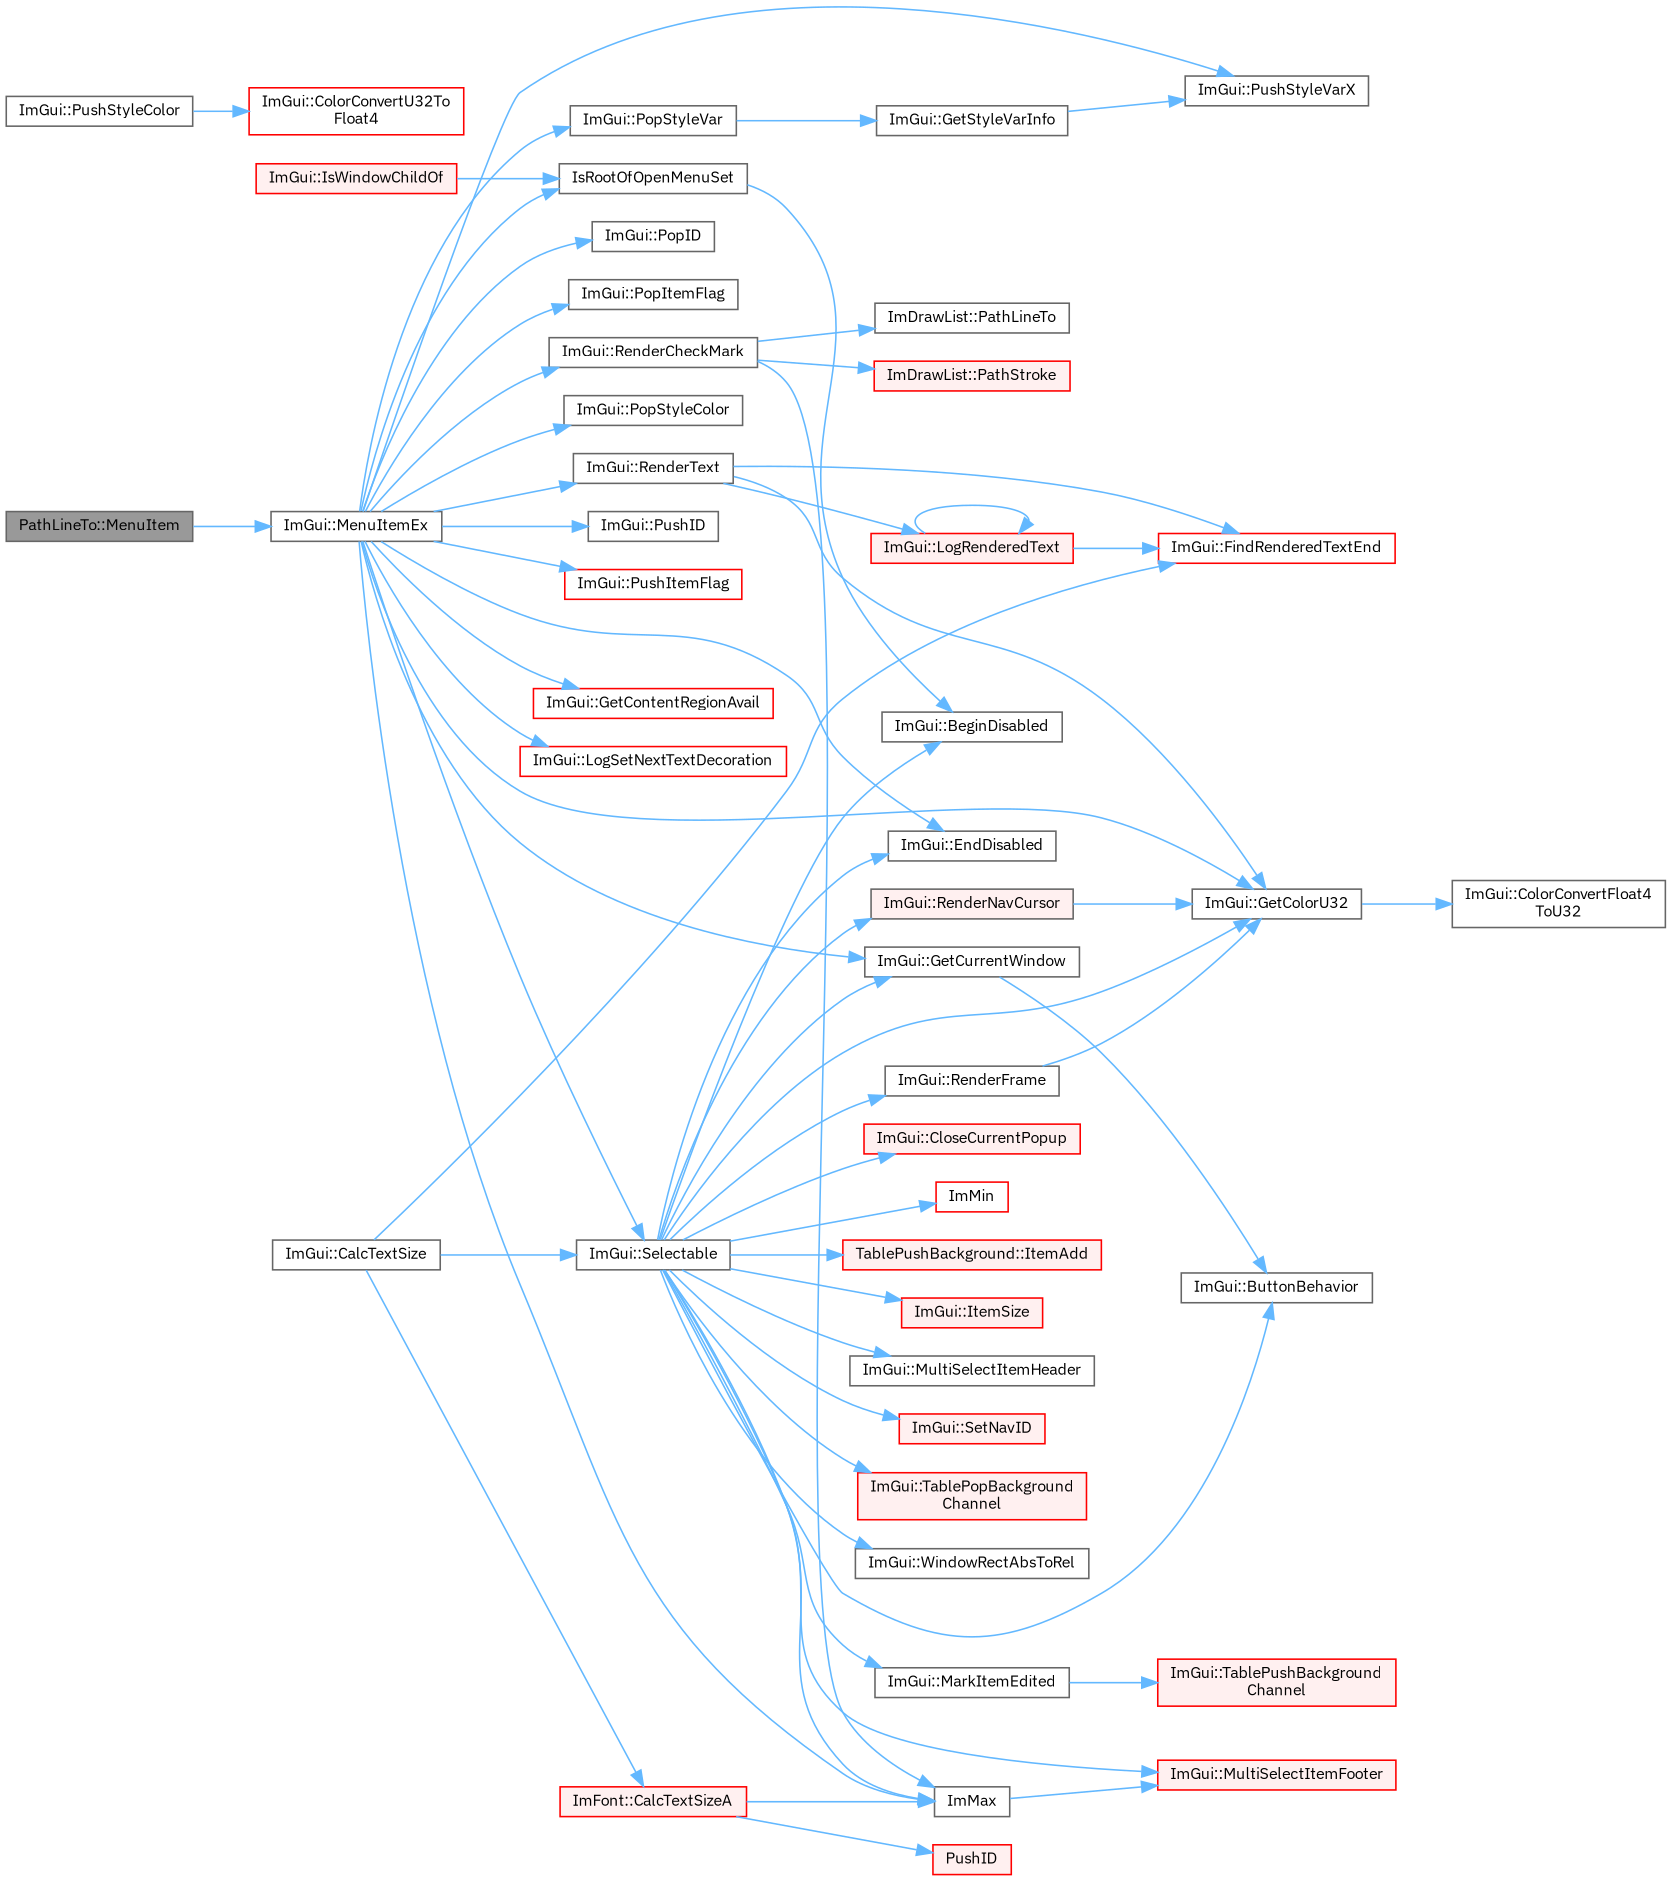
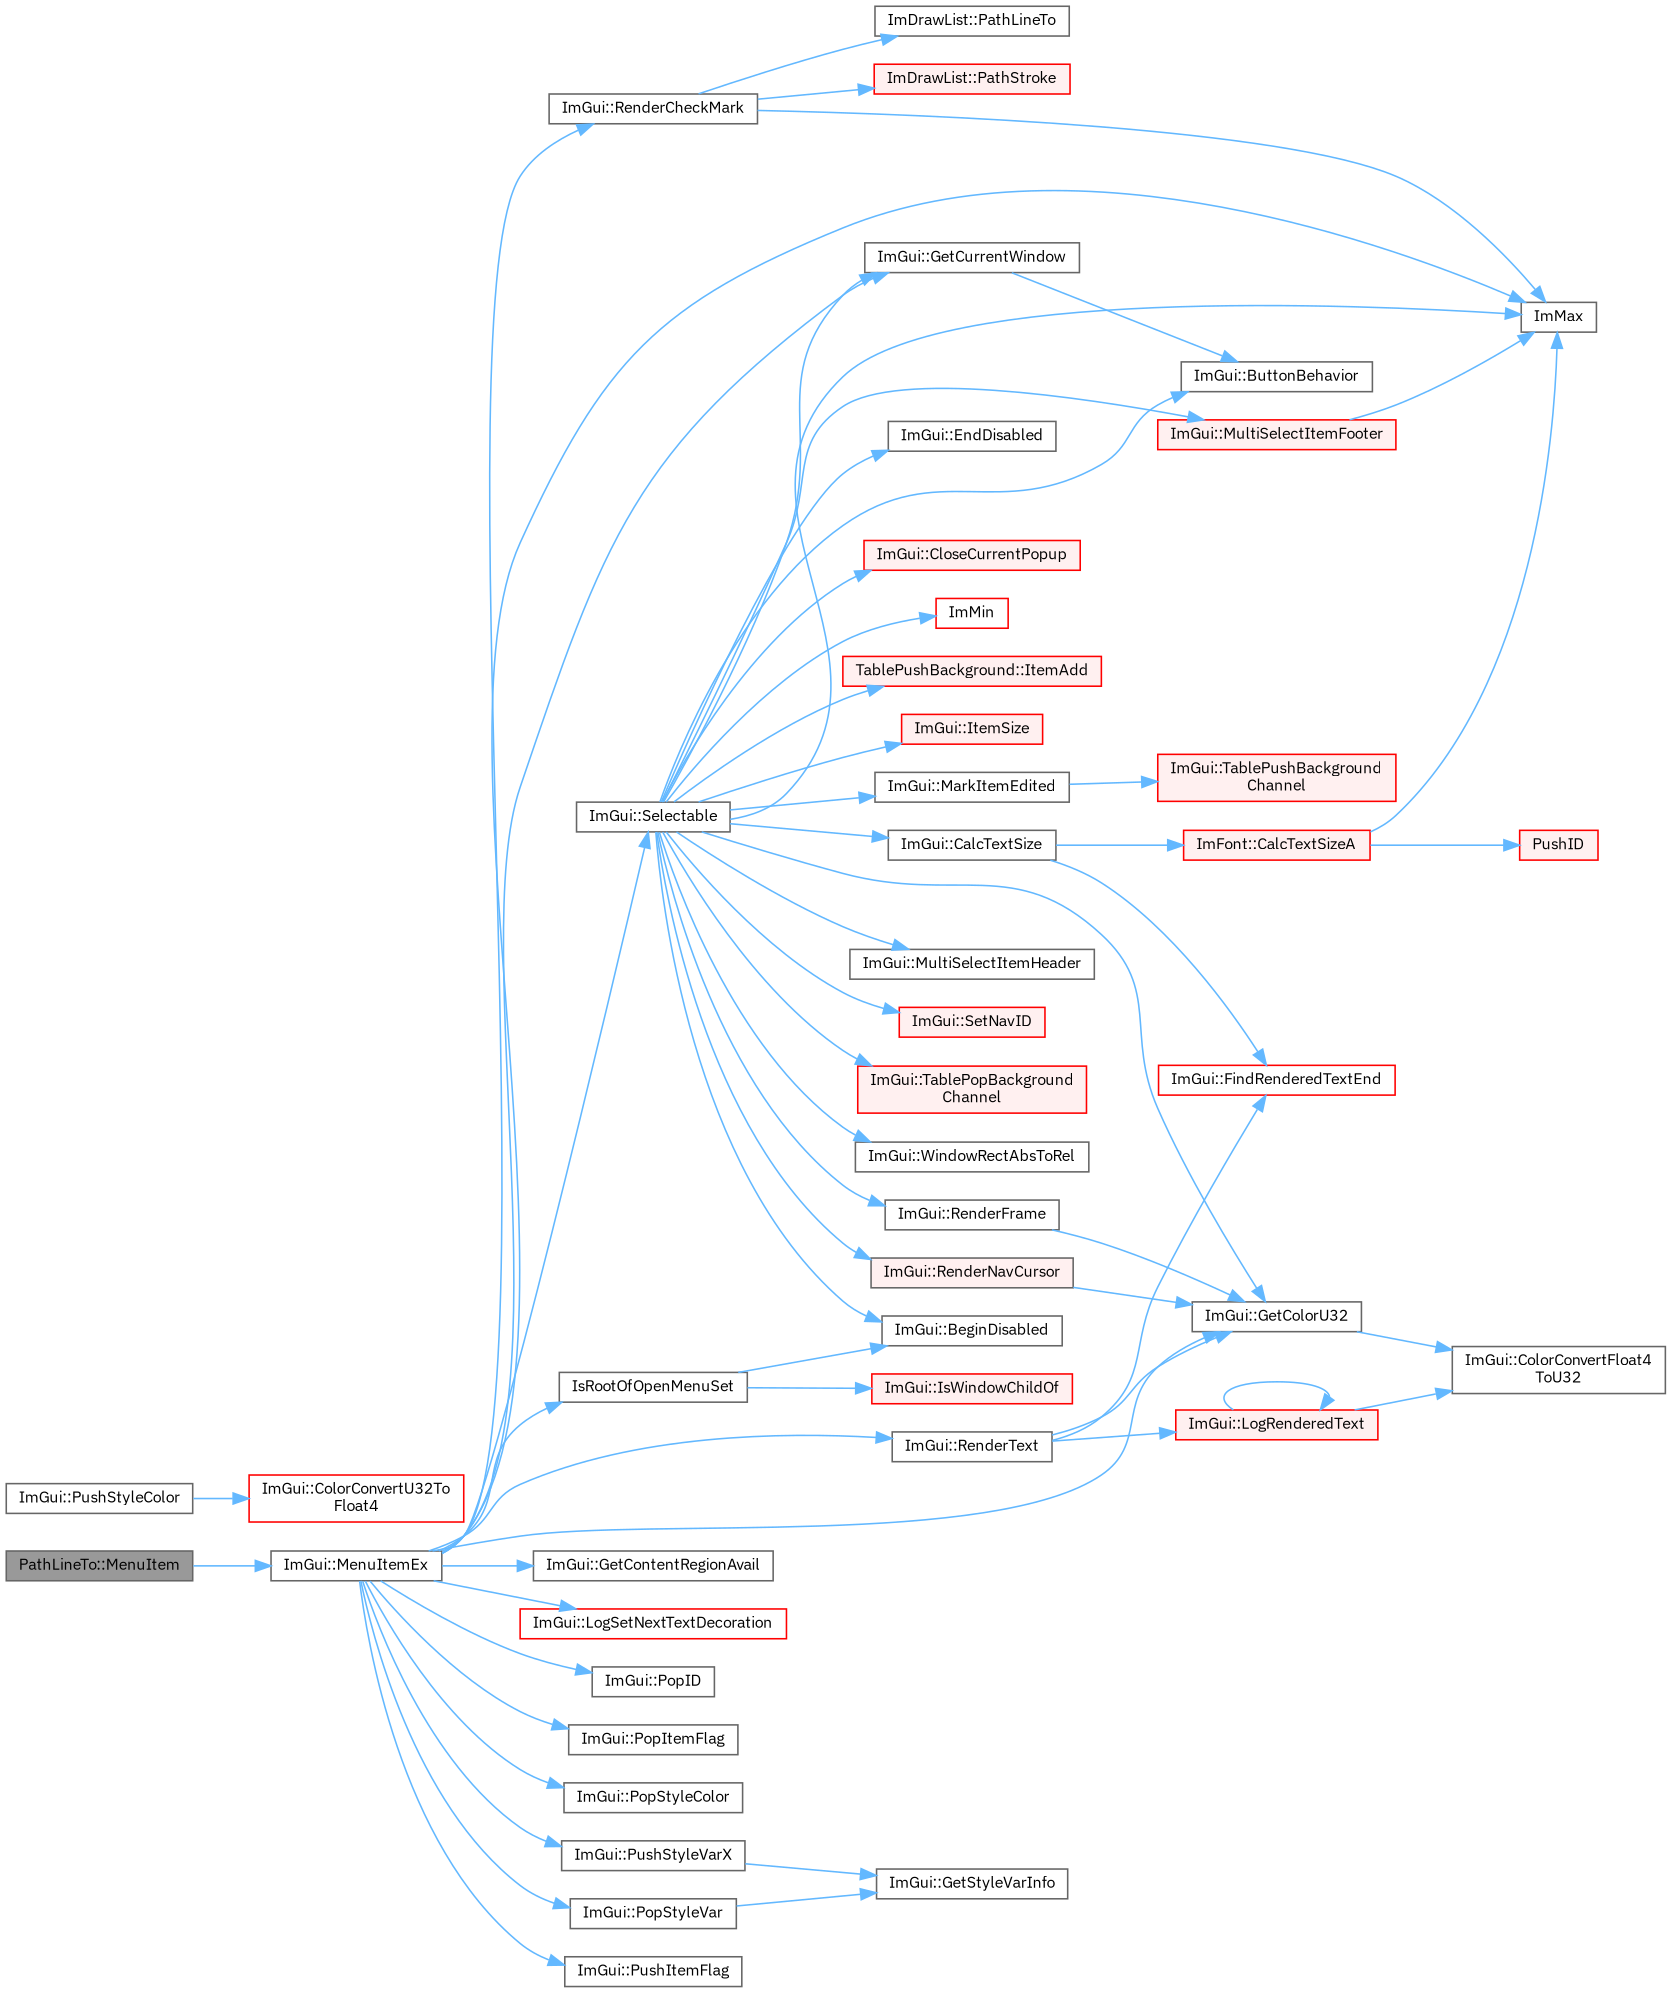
(1118, 106) -> (803, 1869)
(507, 179) -> (801, 1388)
(653, 526) -> none
(1108, 548) -> (1395, 1402)
(653, 584) -> (653, 1972)
(682, 637) -> none
(653, 703) -> (653, 1566)
(497, 1255) -> (801, 830)
(1076, 1793) -> (1438, 386)
